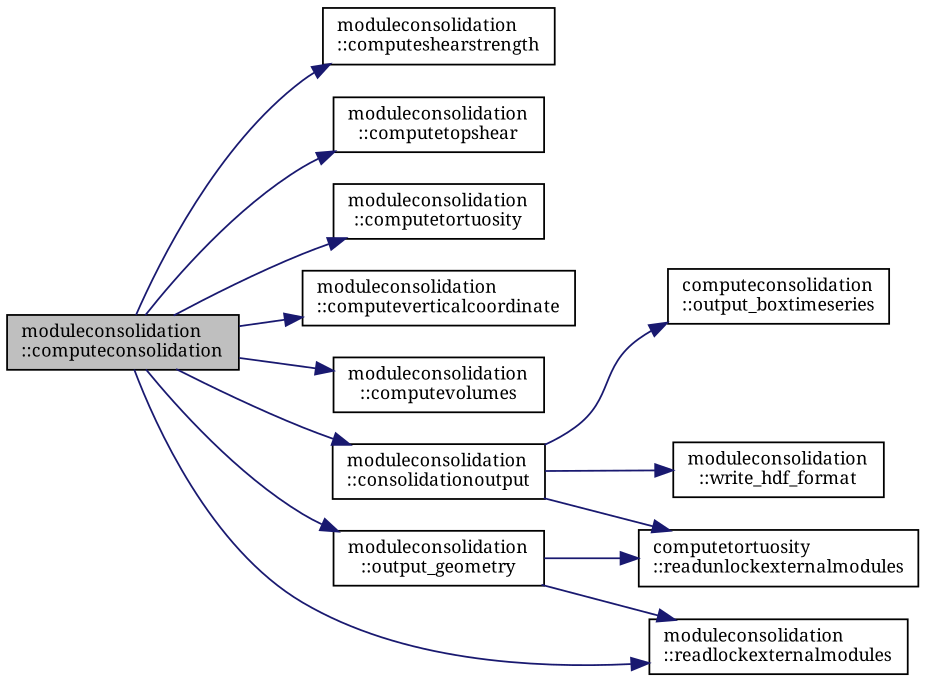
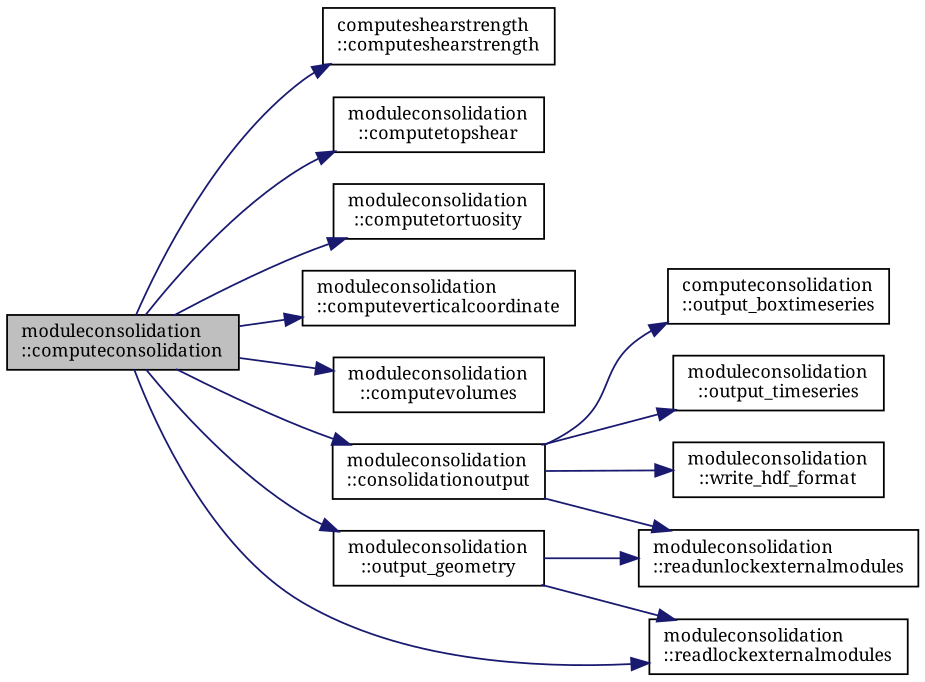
(439, 36) -> (439, 36)
none -> (779, 383)
(779, 558) -> (779, 558)
